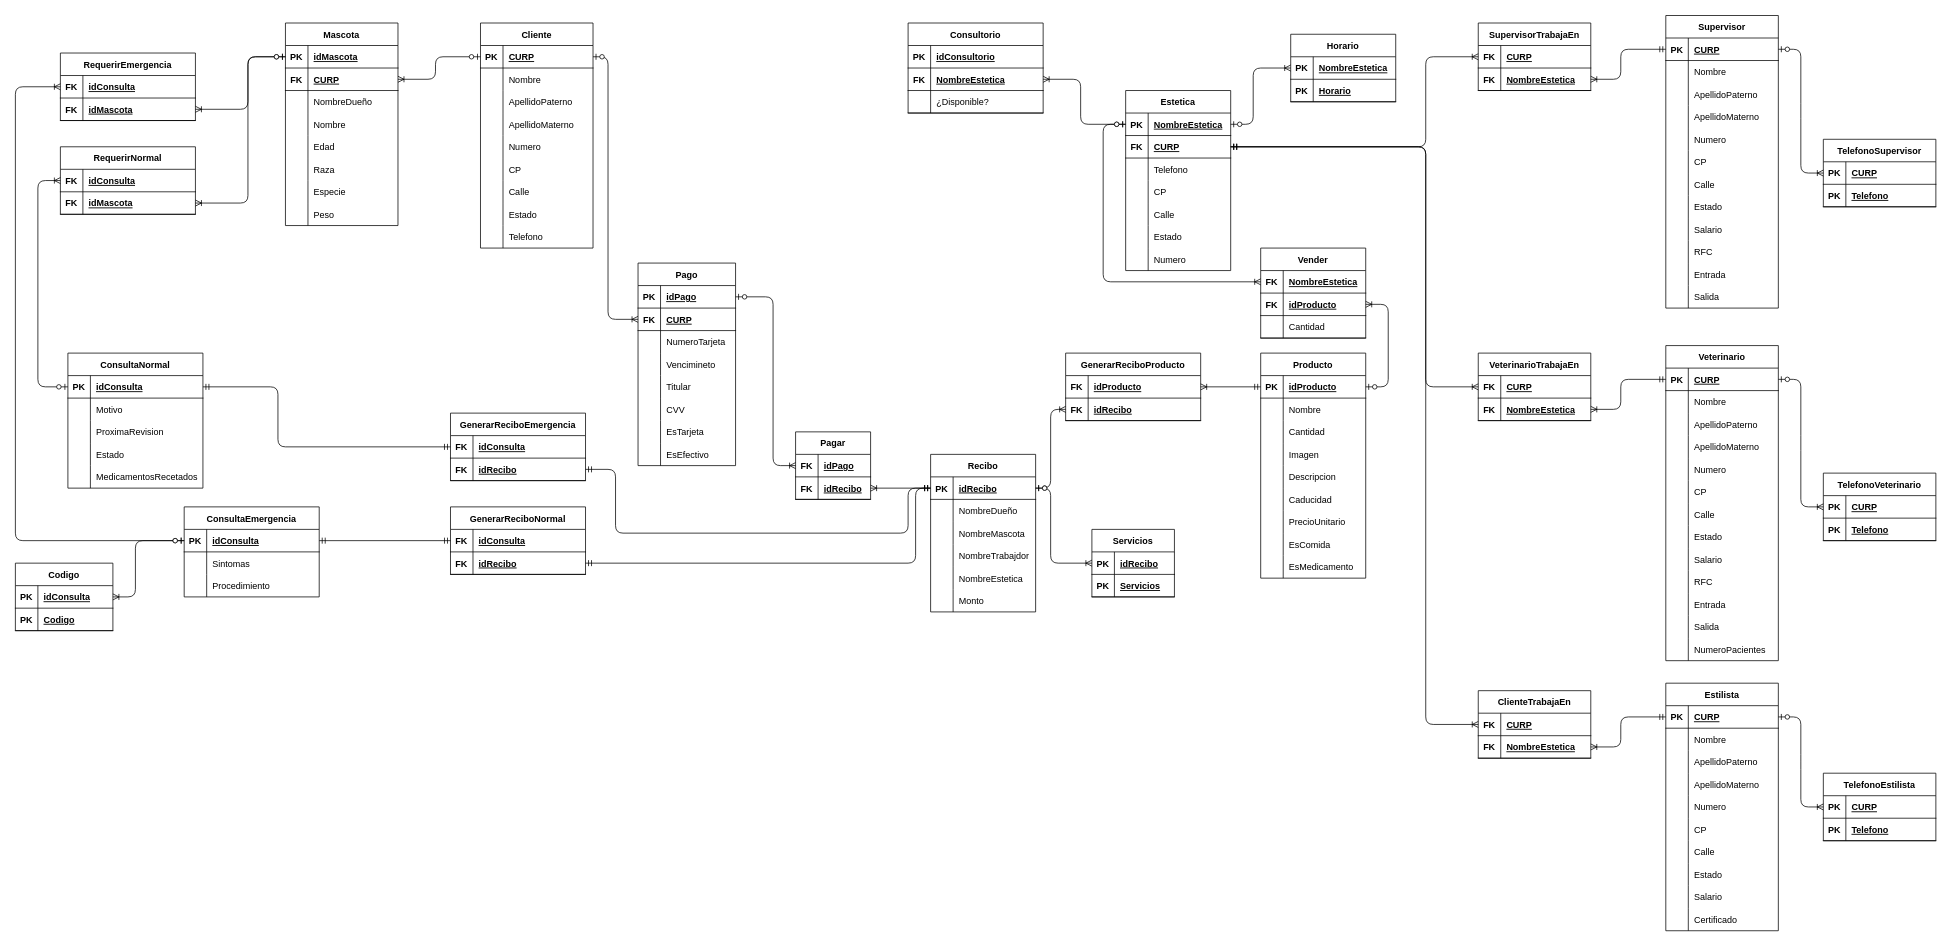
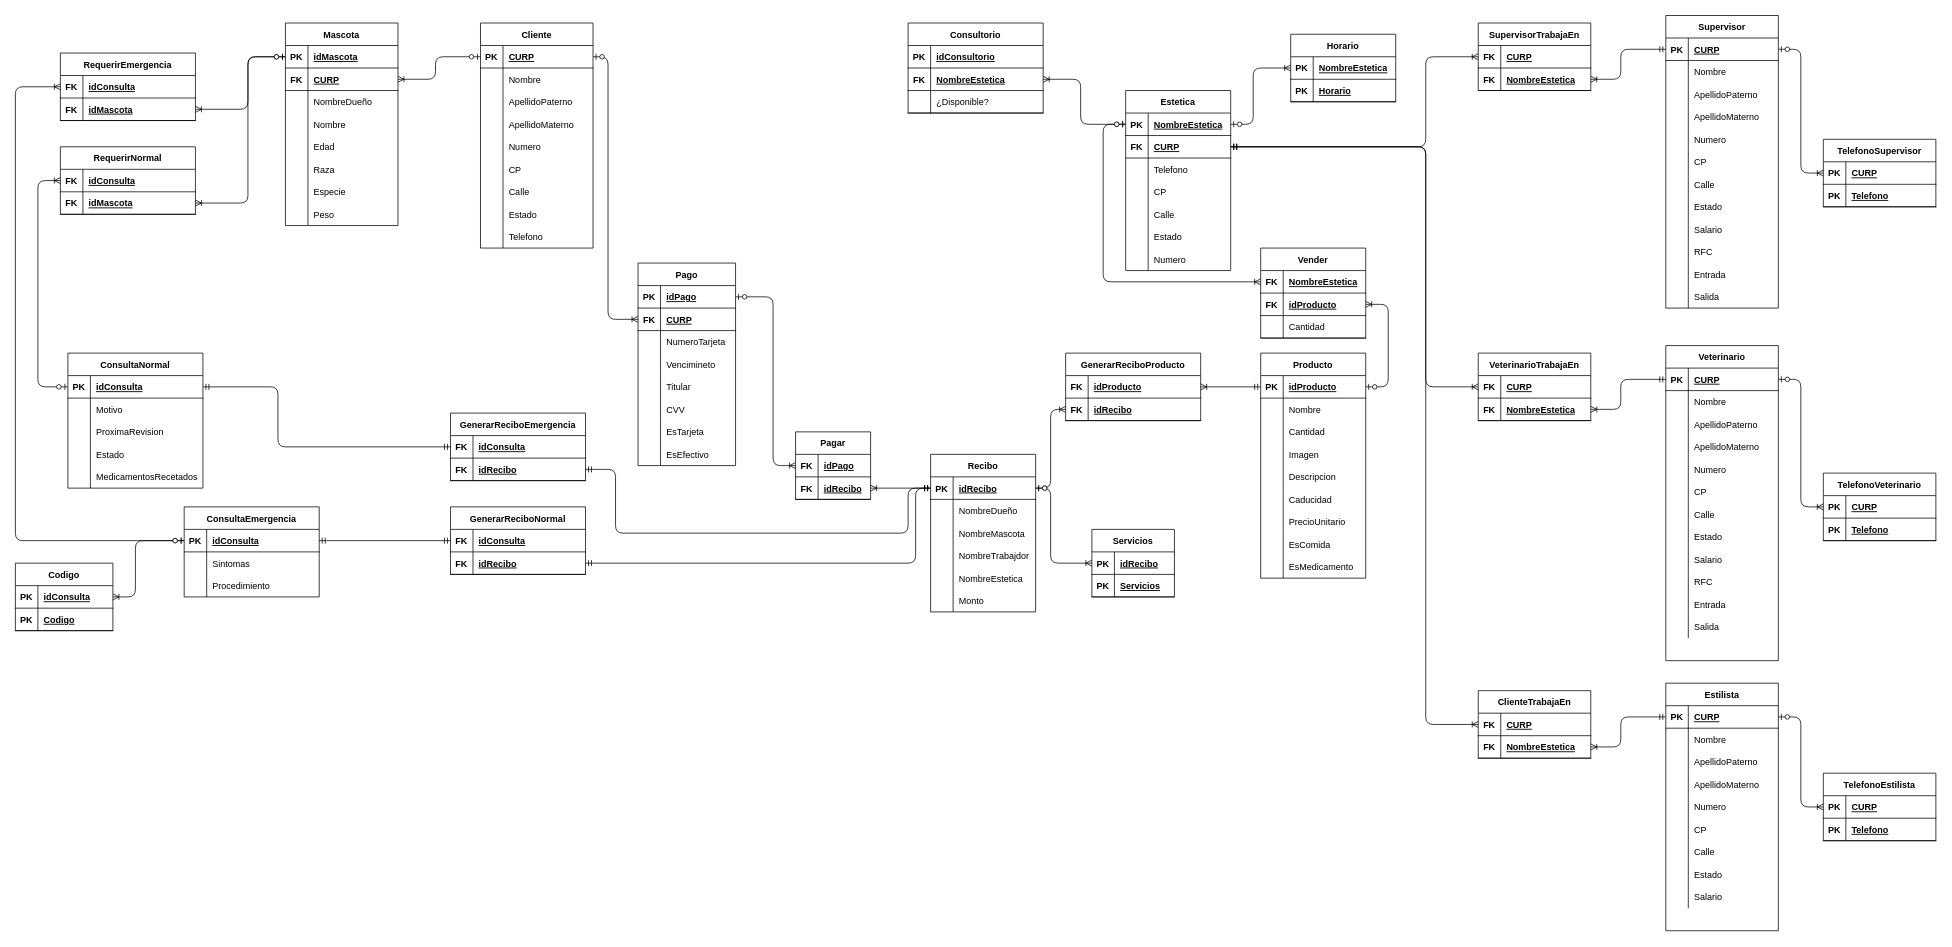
(1733, 649) -> none
(1733, 919) -> none
